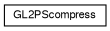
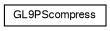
(55, 15) -> (55, 15)
